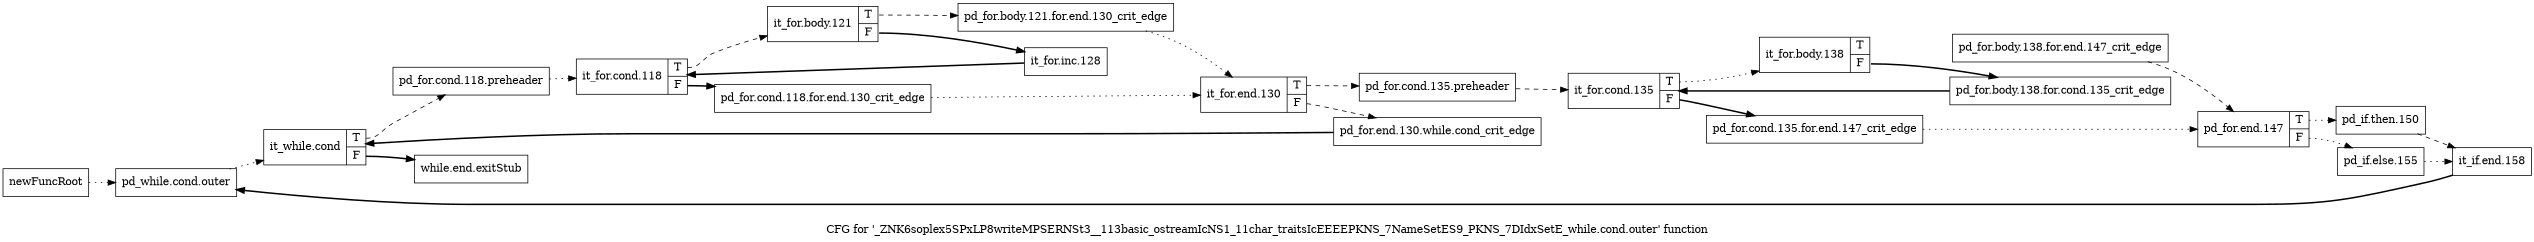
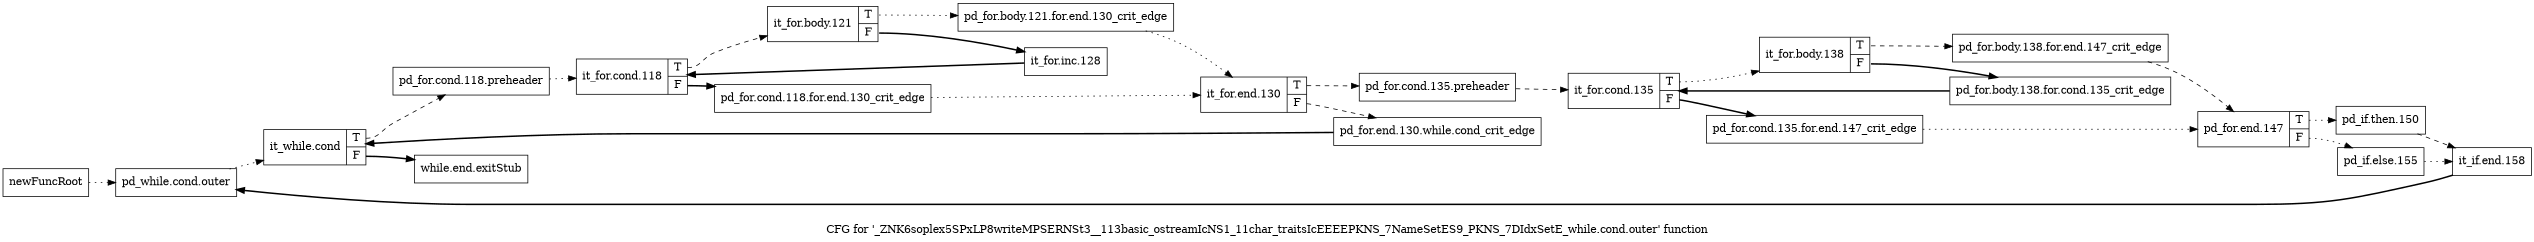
(915, 15) -> (915, 15)
none -> (1908, 46)
